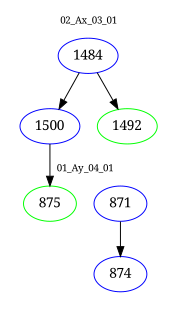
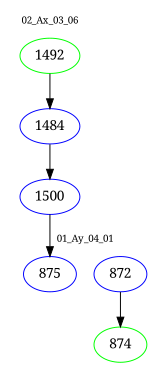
(89, 21) -> (50, 21)
(105, 86) -> (50, 86)
(50, 204) -> (50, 274)
(120, 204) -> (120, 274)
(120, 274) -> (120, 345)
